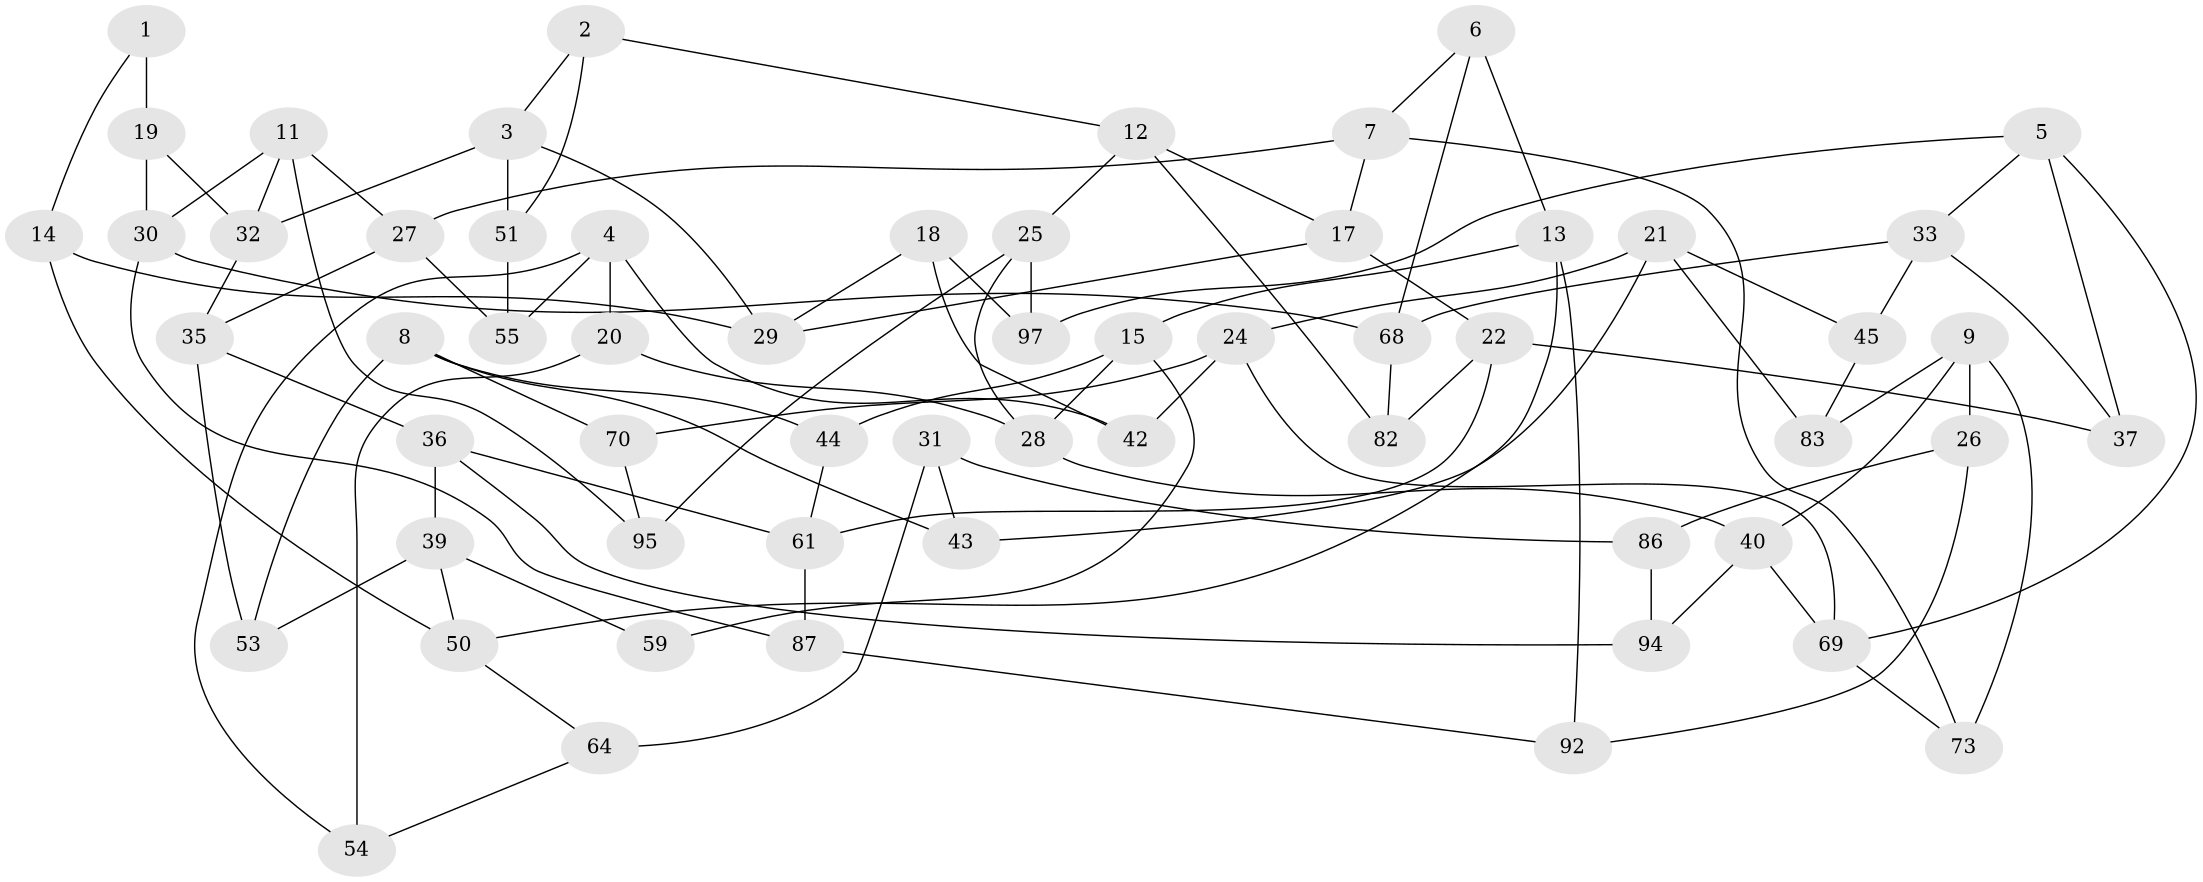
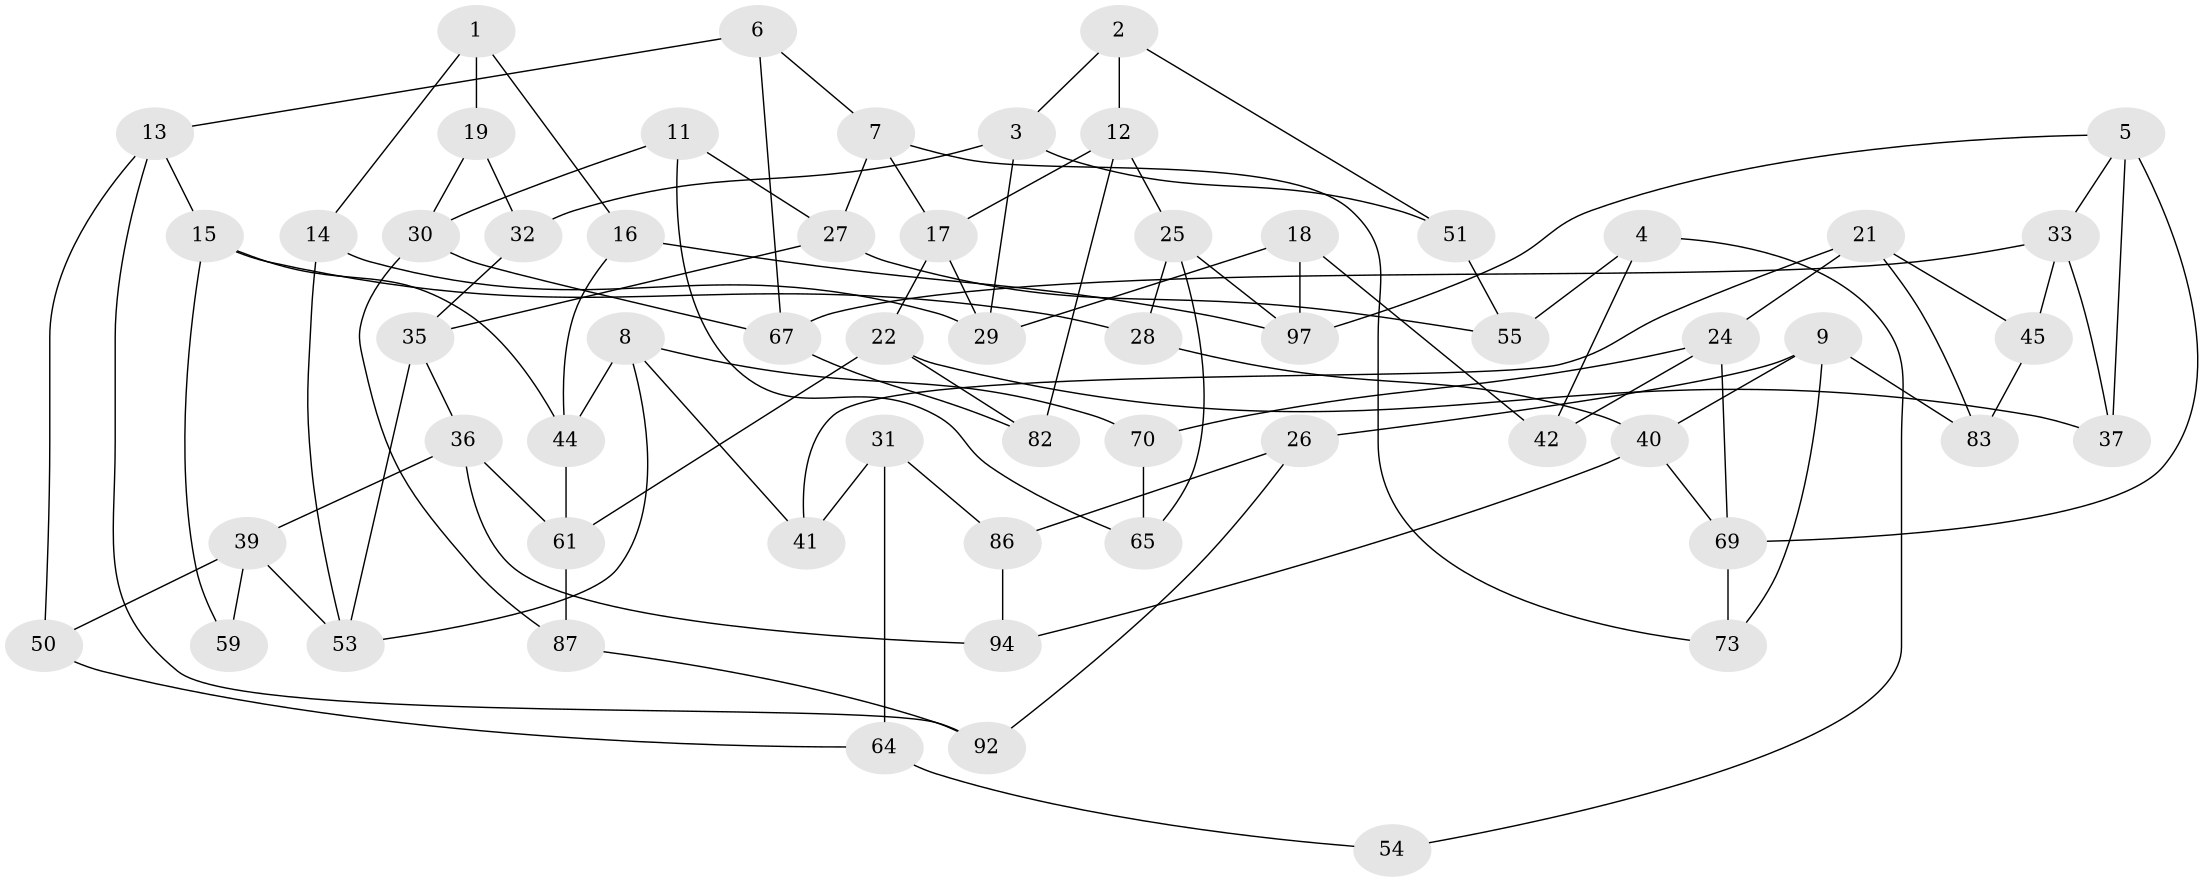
(269, 185) -> none
none -> (626, 236)
(610, 338) -> none
(1392, 338) -> (782, 338)
(197, 468) -> (309, 442)
(646, 543) -> (1143, 543)
(961, 543) -> (806, 543)
